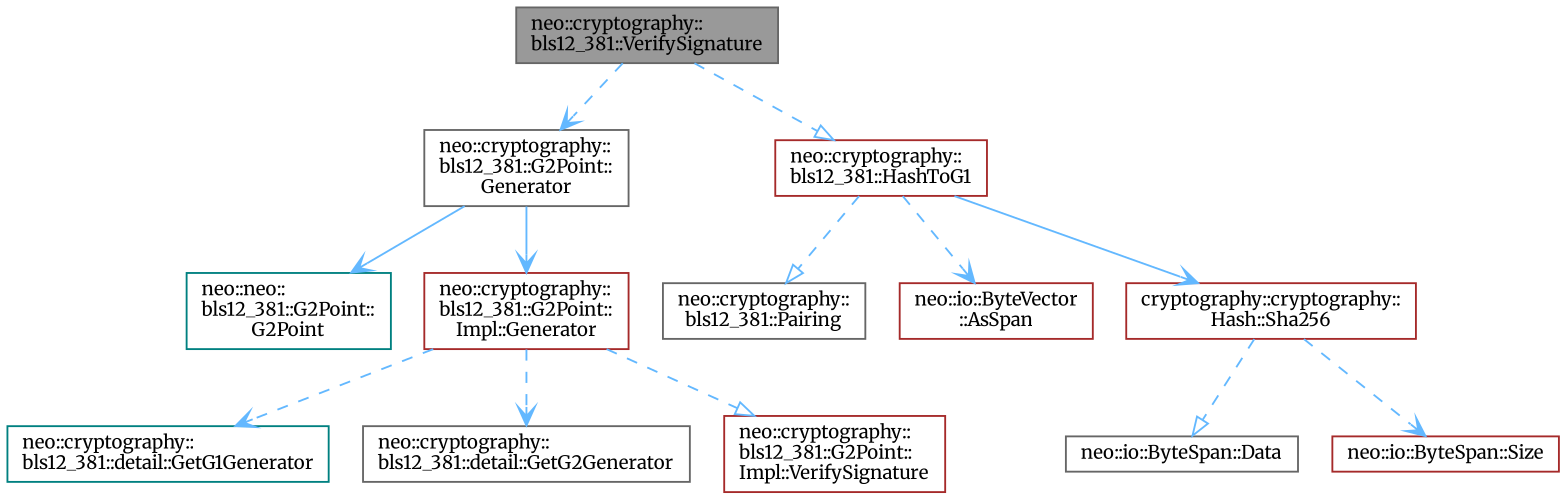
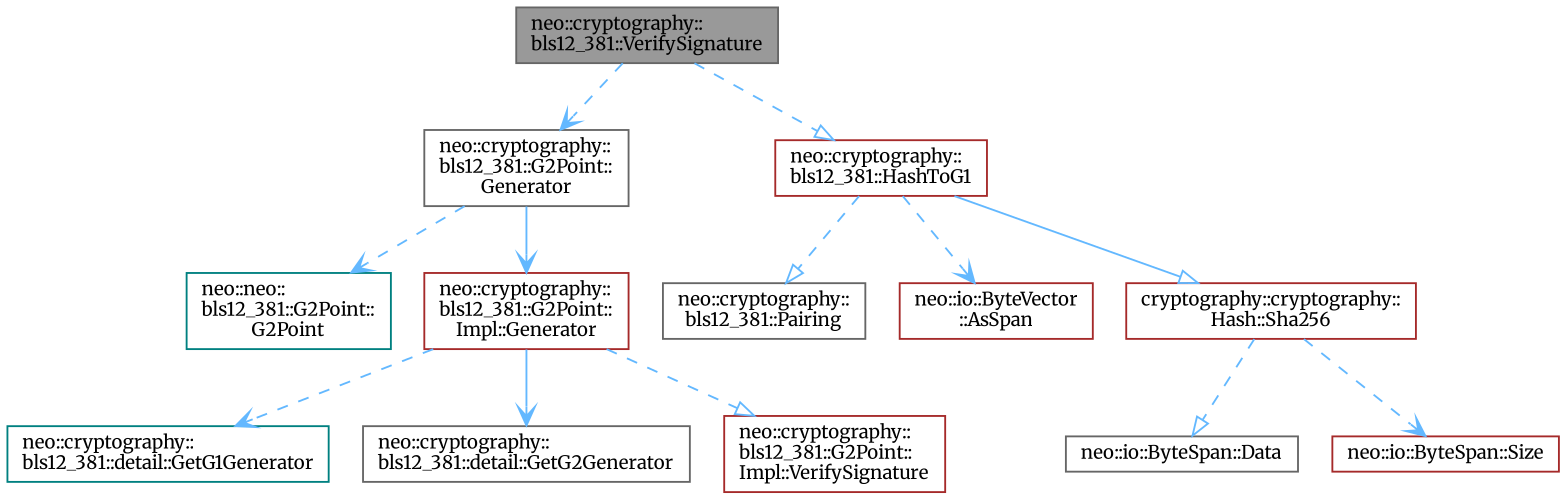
(416, 235) -> (416, 235)
(1067, 236) -> (1067, 236)
(526, 378) -> (526, 378)
